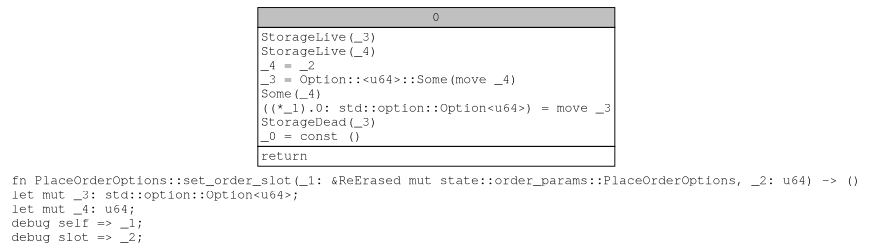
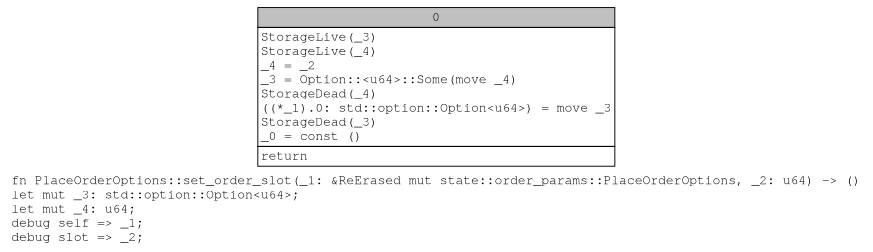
(292, 94) -> (319, 94)
